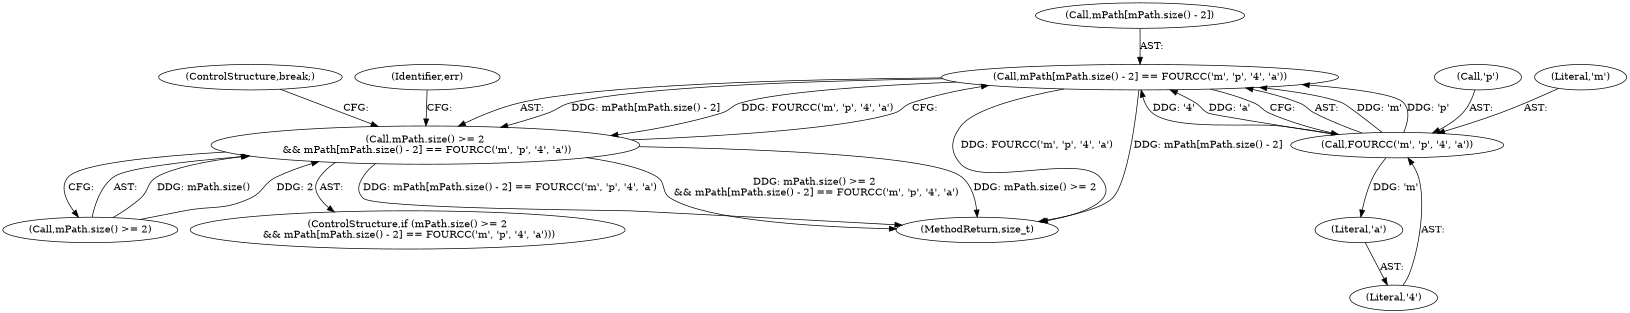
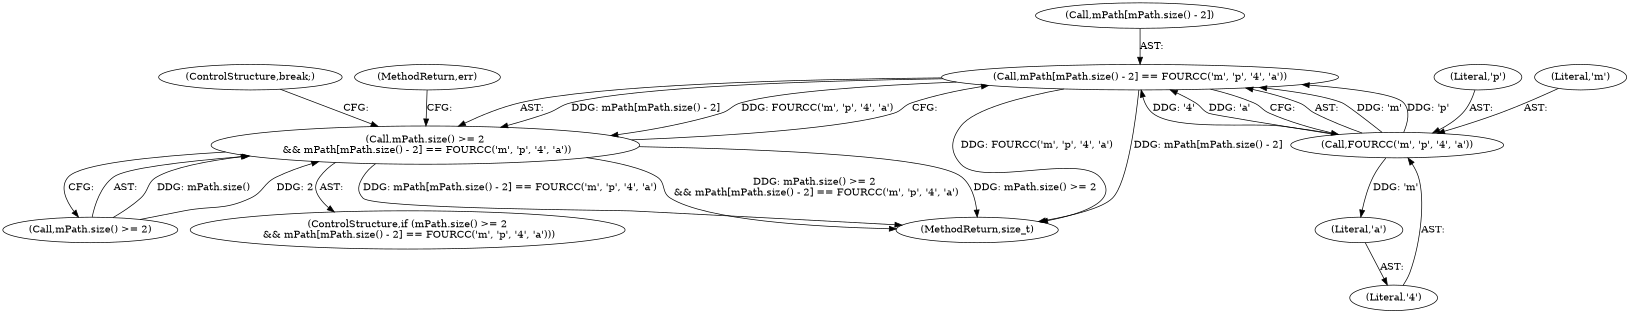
(427, 77) -> (427, 77)
(1478, 77) -> (1478, 77)
